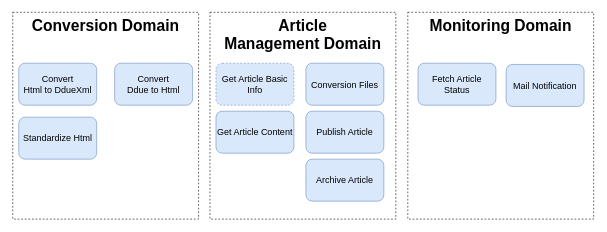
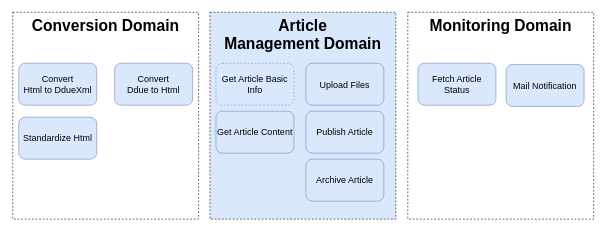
(345, 84) -> (345, 84)
(303, 116) -> (303, 116)
